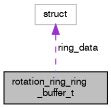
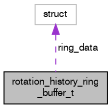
(56, 88) -> (56, 88)
